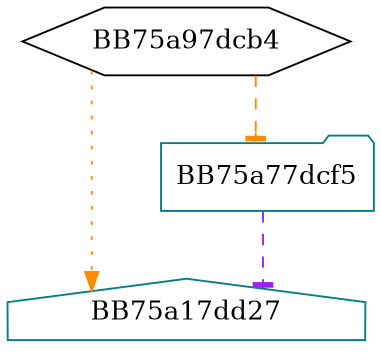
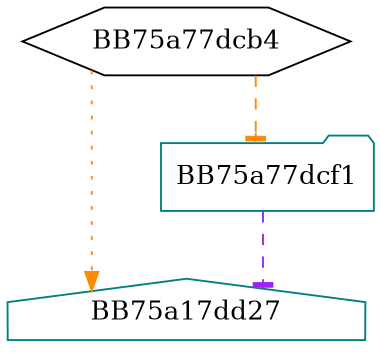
(186, 41) -> (186, 41)
(267, 177) -> (267, 177)
